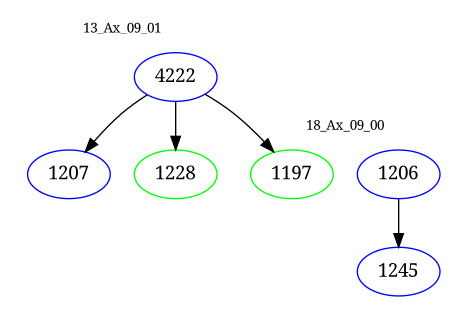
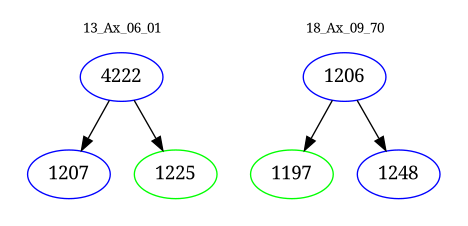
(122, 29) -> (122, 29)
(248, 126) -> (322, 119)
(345, 126) -> (345, 29)
(176, 174) -> (176, 174)
(399, 272) -> (399, 174)
